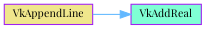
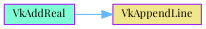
(107, 14) -> (88, 14)
